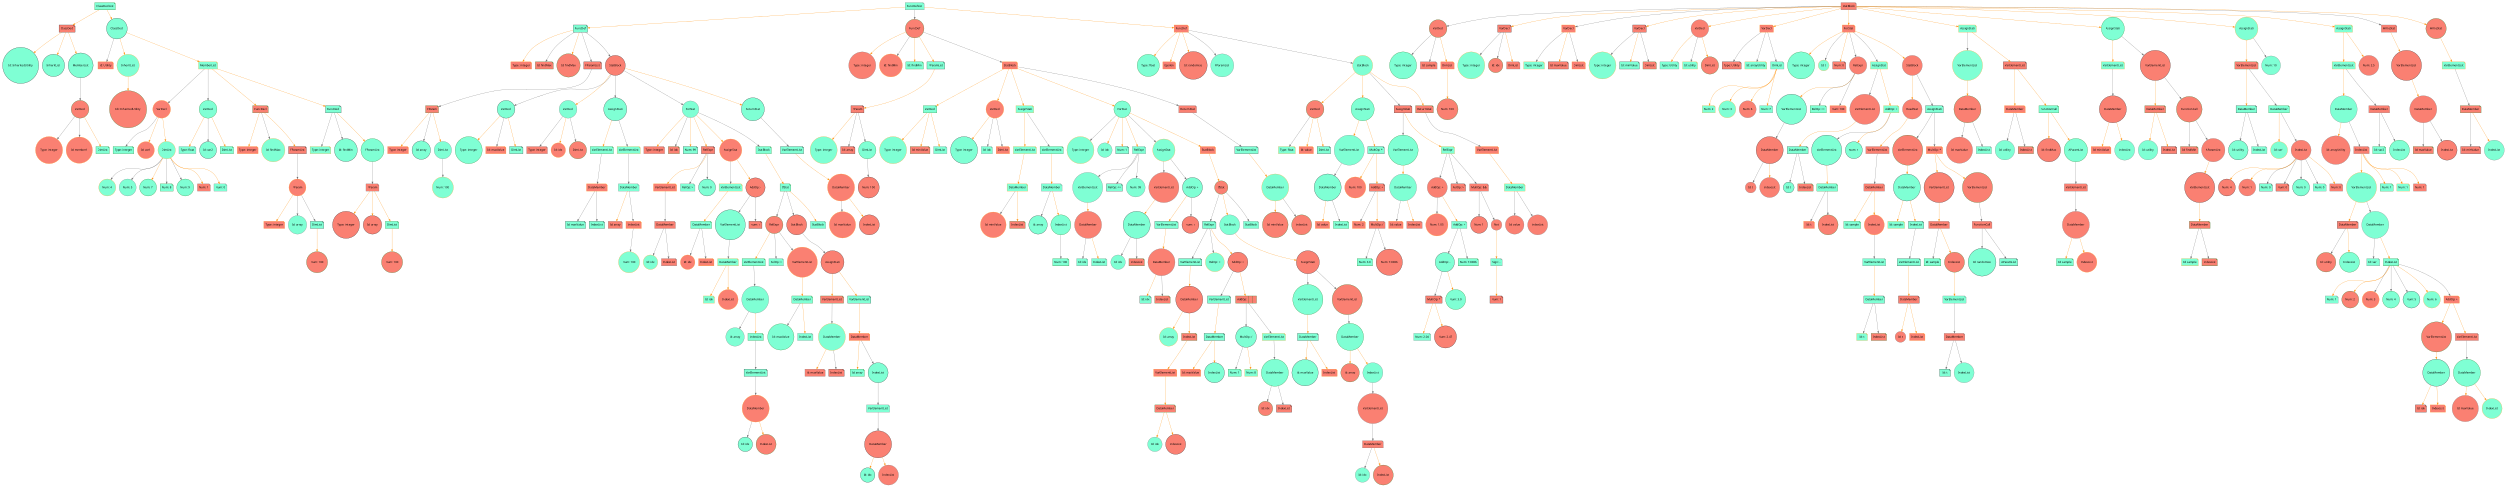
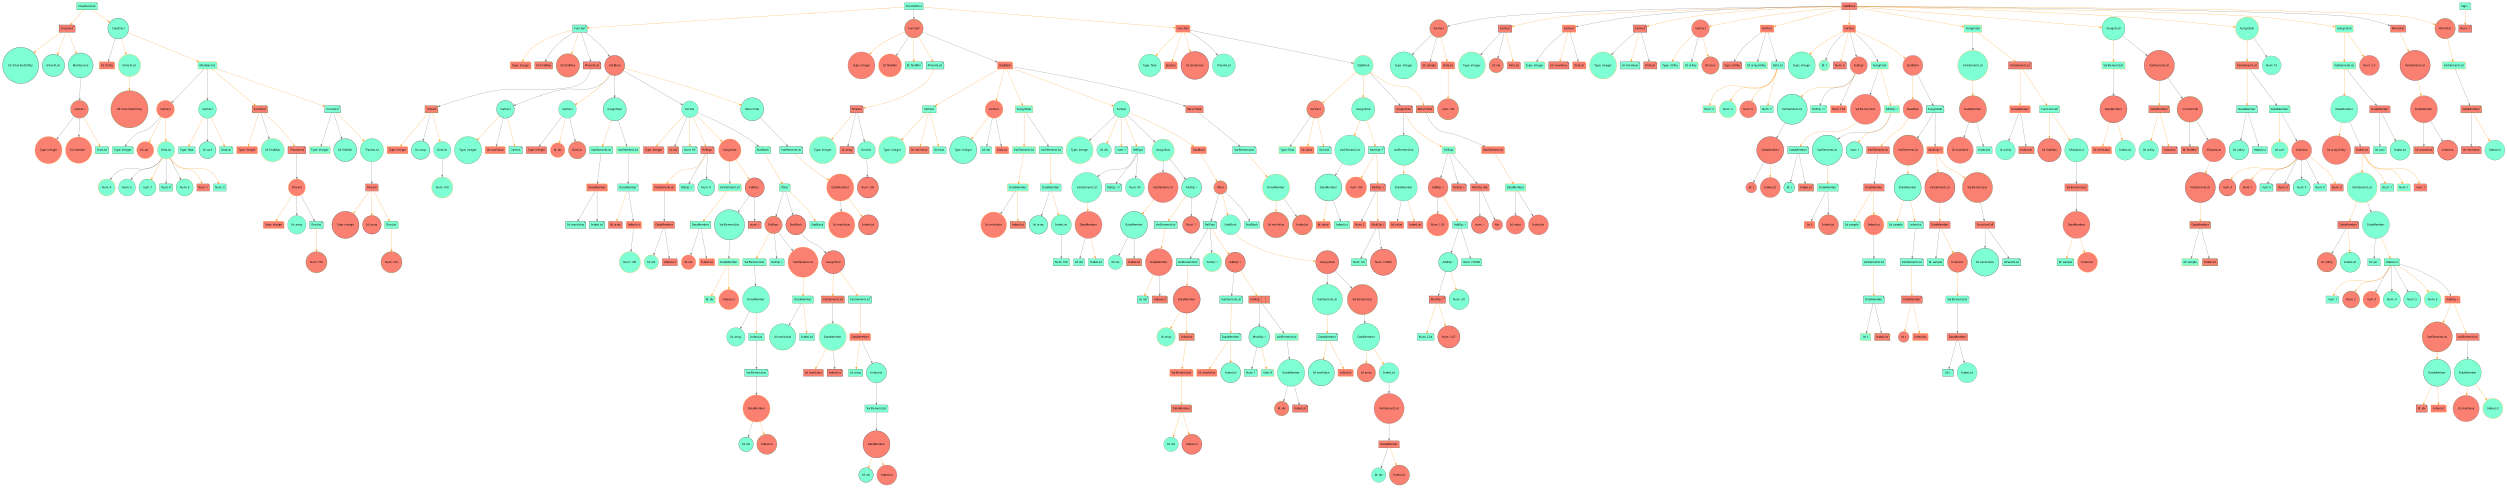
(1496, 243) -> none
